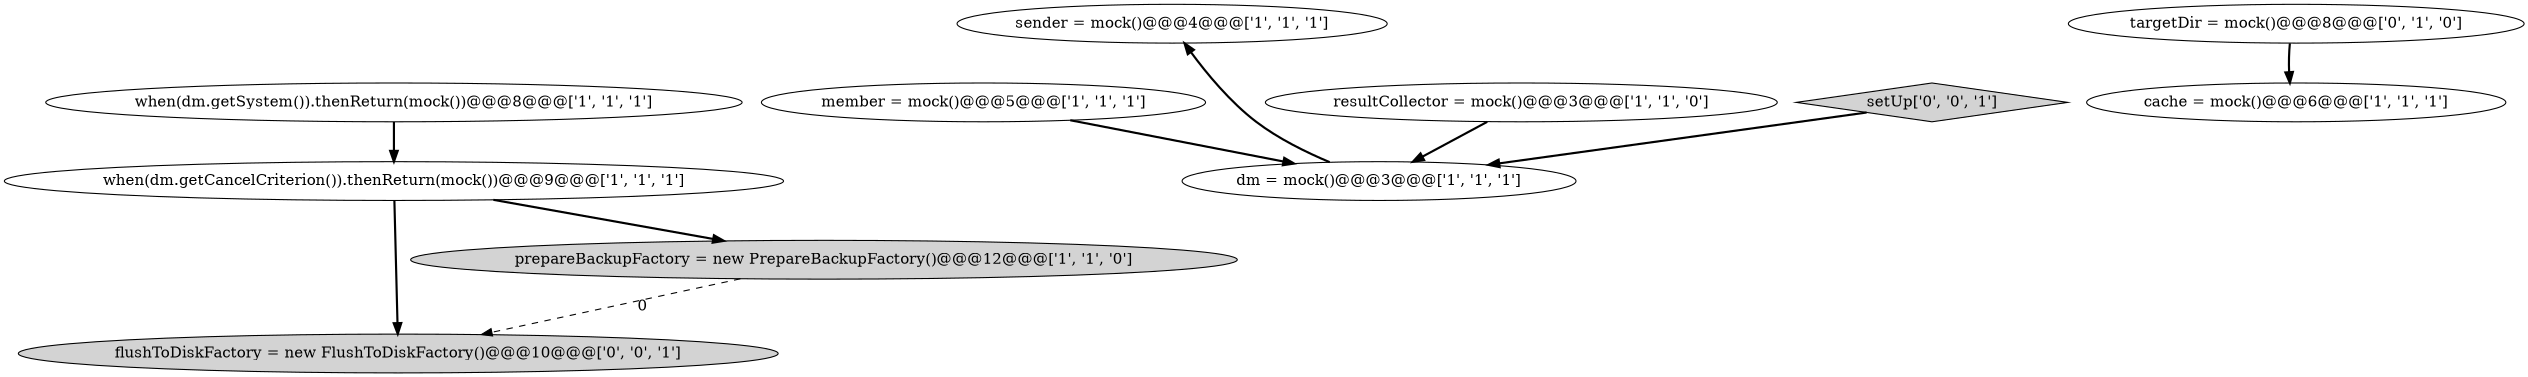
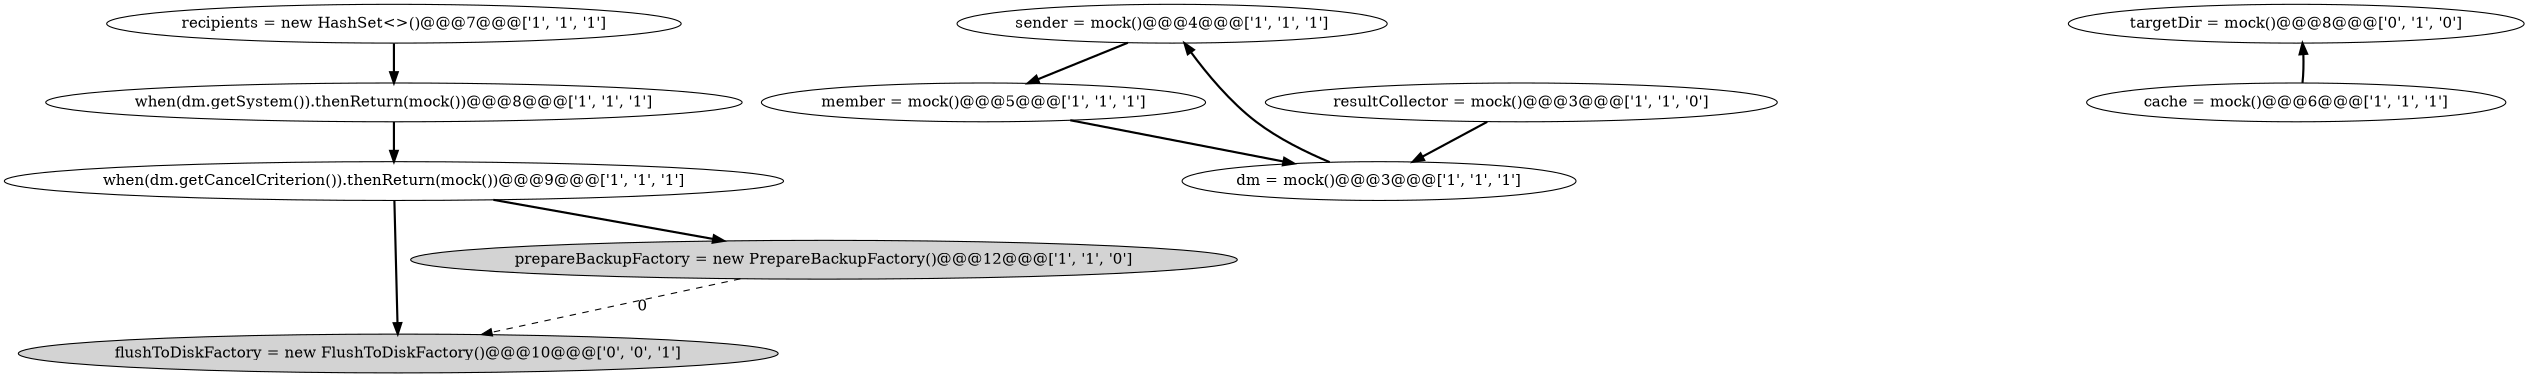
none -> (394, 24)
(2289, 58) -> (2303, 69)
none -> (1083, 61)
(1932, 102) -> none
